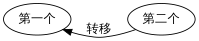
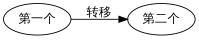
(104, 37) -> (95, 19)
